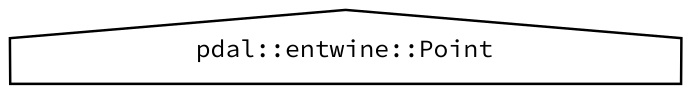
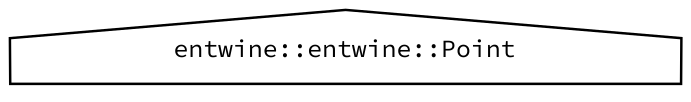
(346, 51) -> (346, 51)
